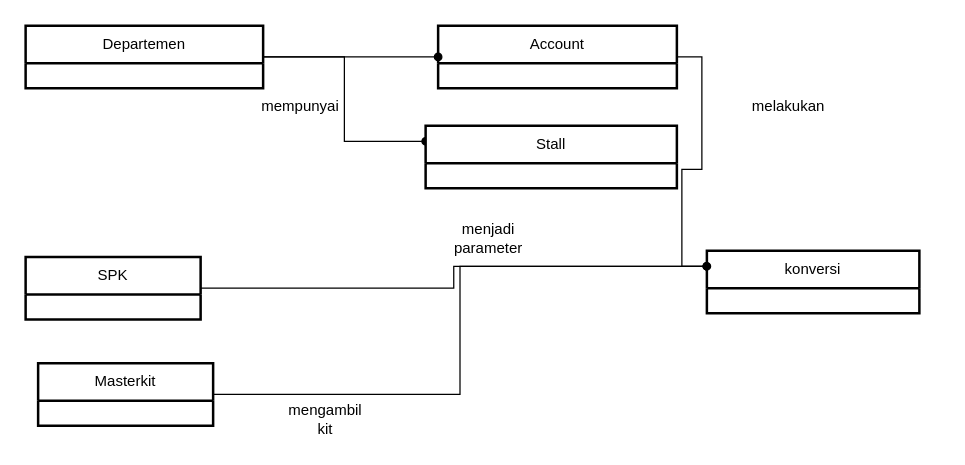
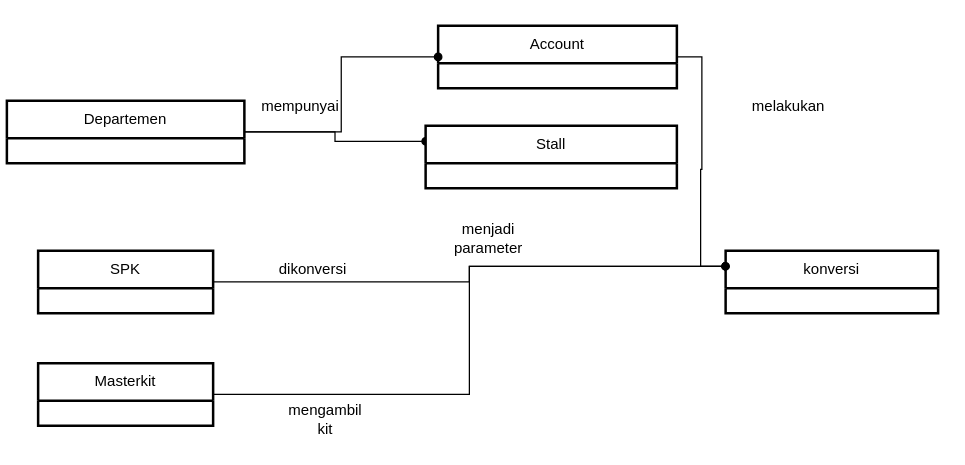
(144, 57) -> (126, 132)
none -> (313, 269)
(813, 282) -> (832, 282)
(113, 288) -> (126, 282)
